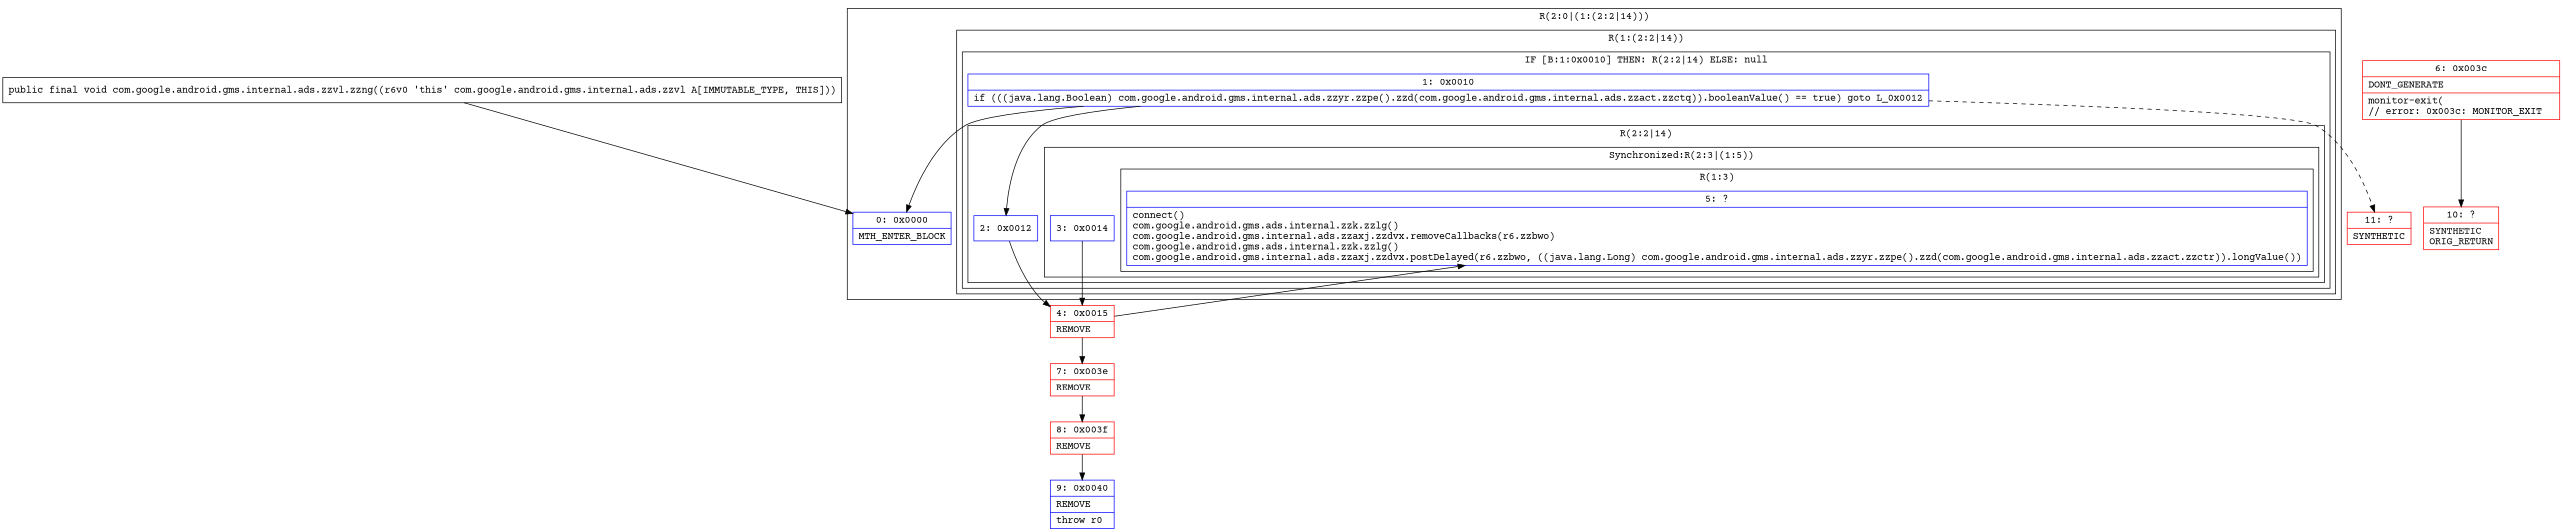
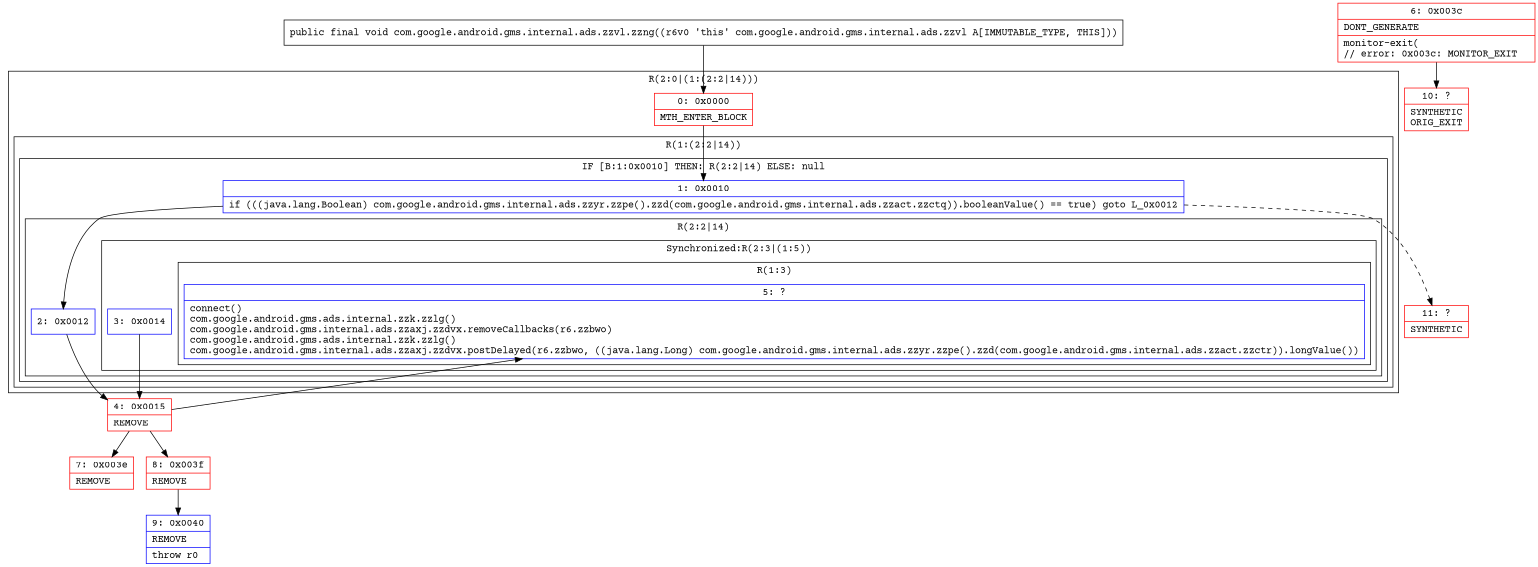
(980, 120) -> (703, 150)
(902, 228) -> (703, 109)
(2461, 241) -> (1436, 122)
(1082, 405) -> (157, 441)
